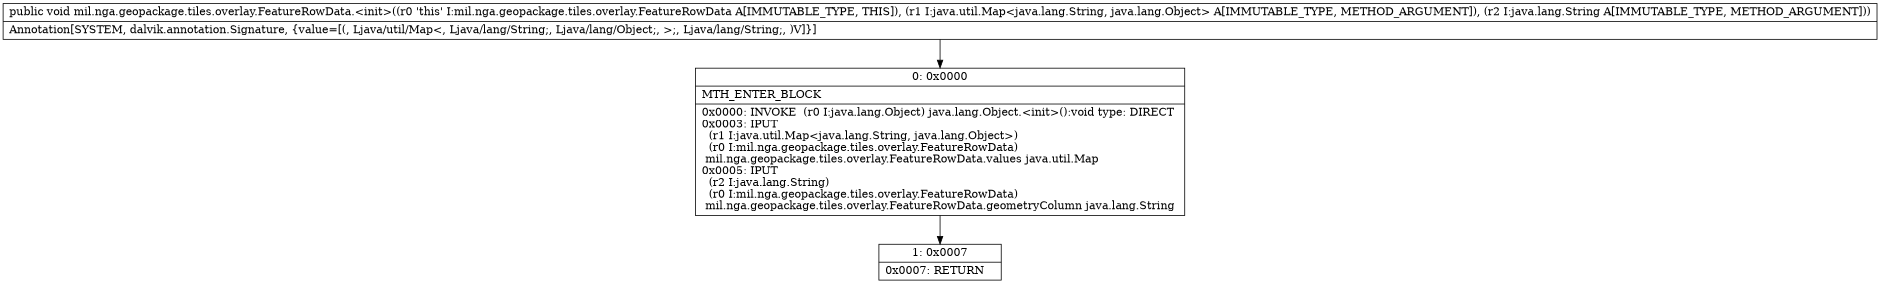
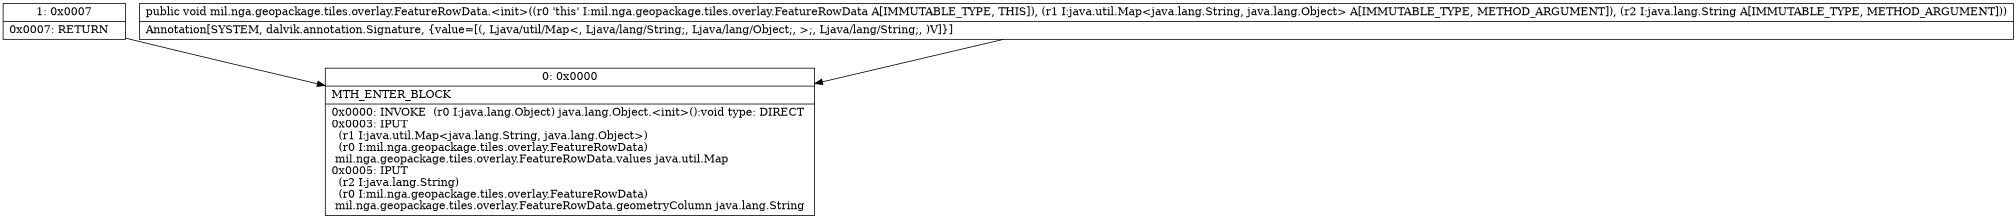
(940, 226) -> (221, 61)
